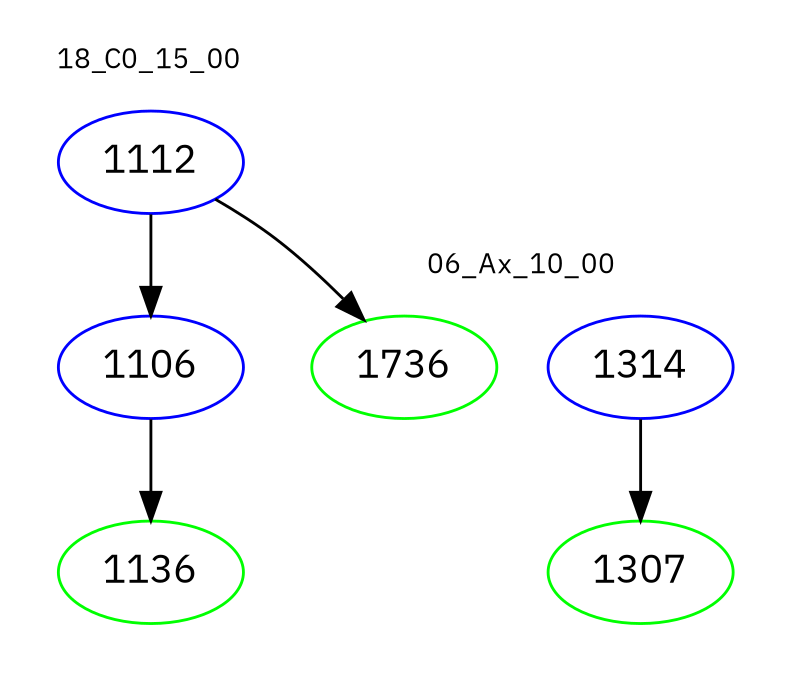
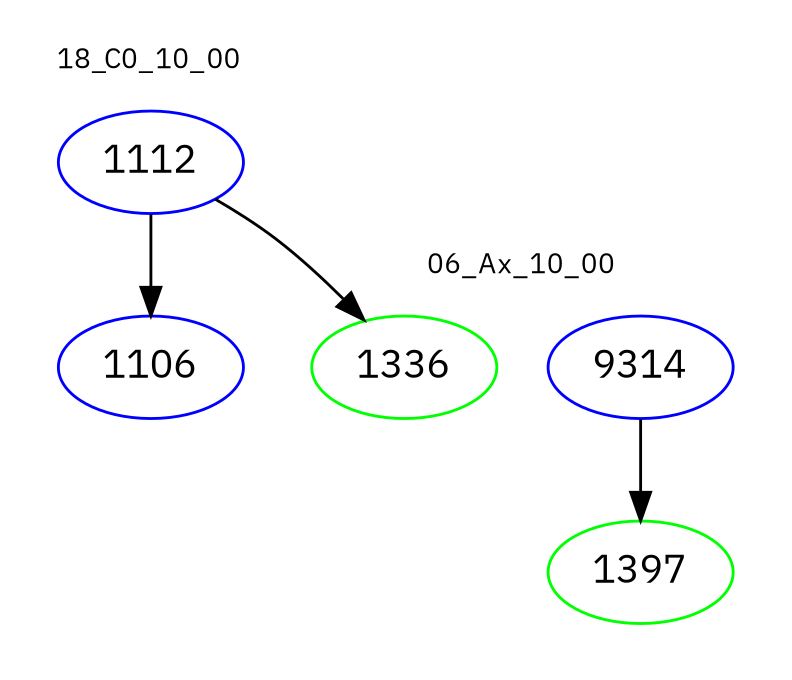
(149, 61) -> (149, 61)
(404, 367) -> (404, 367)
(641, 367) -> (641, 367)
(151, 572) -> none
(641, 572) -> (641, 572)
